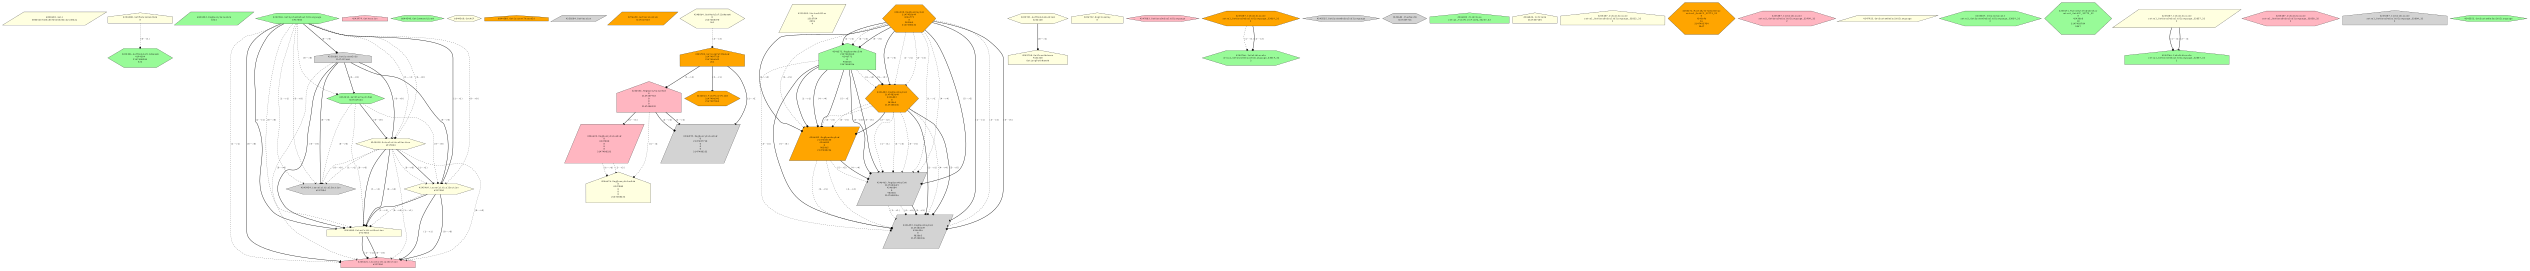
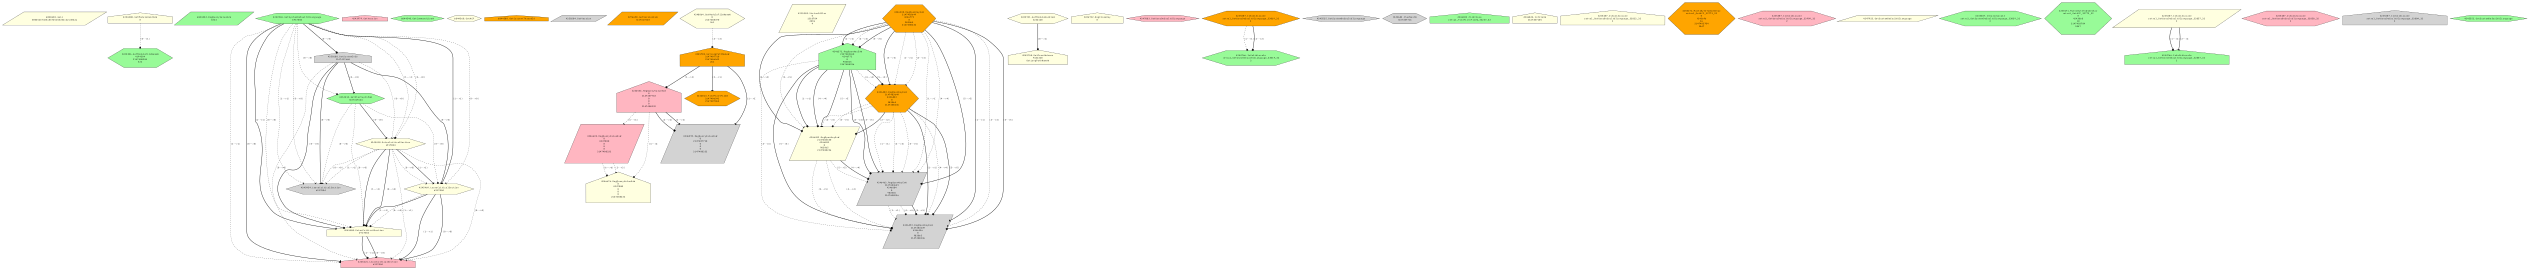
(391, 92) -> (391, 92)
(630, 118) -> (630, 118)
(824, 144) -> (824, 144)
